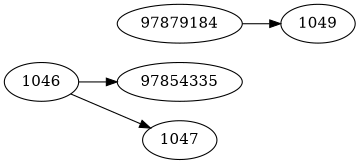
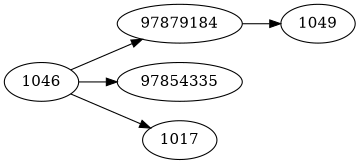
none -> (101, 57)
(180, 140) -> (180, 140)
